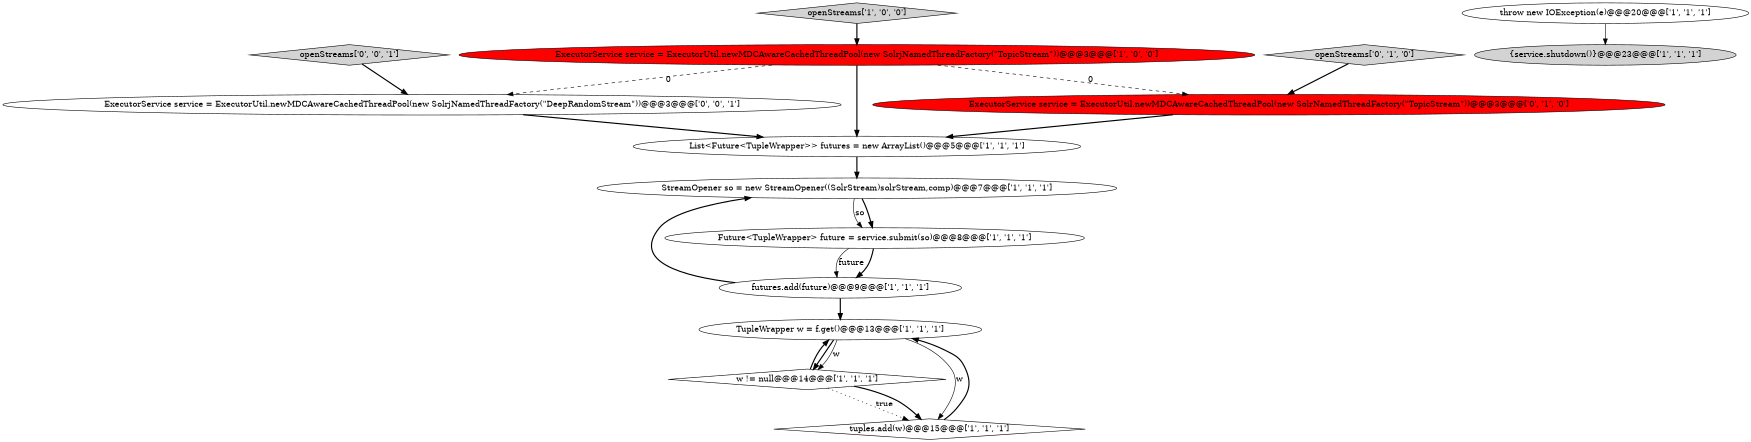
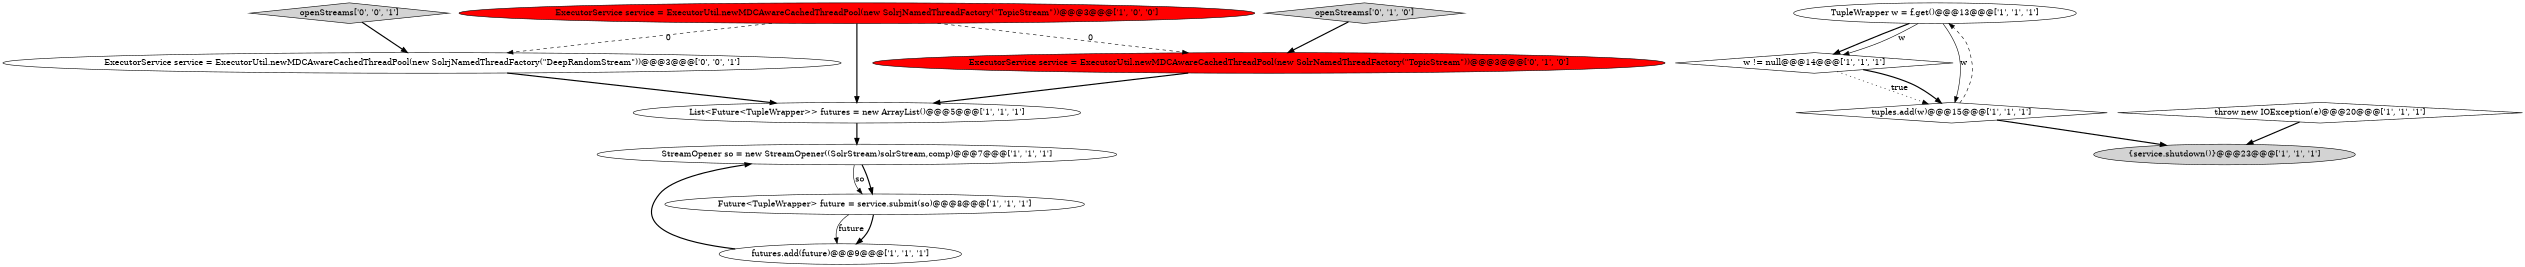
(857, 13) -> none
(1605, 13) -> (2320, 113)
(1605, 31) -> (2276, 132)
none -> (2079, 132)
(840, 306) -> none
(816, 356) -> none
(966, 370) -> (1972, 64)
